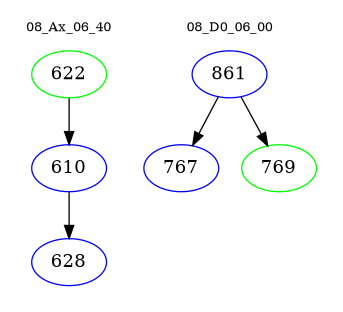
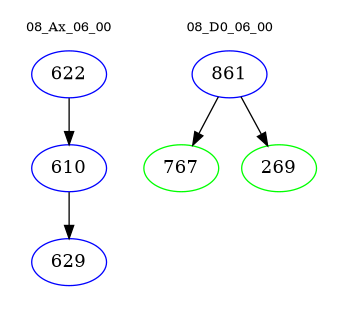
(69, 28) -> (69, 28)
(69, 74) -> (69, 74)
(181, 168) -> (181, 168)
(279, 168) -> (279, 168)
(69, 262) -> (69, 262)
